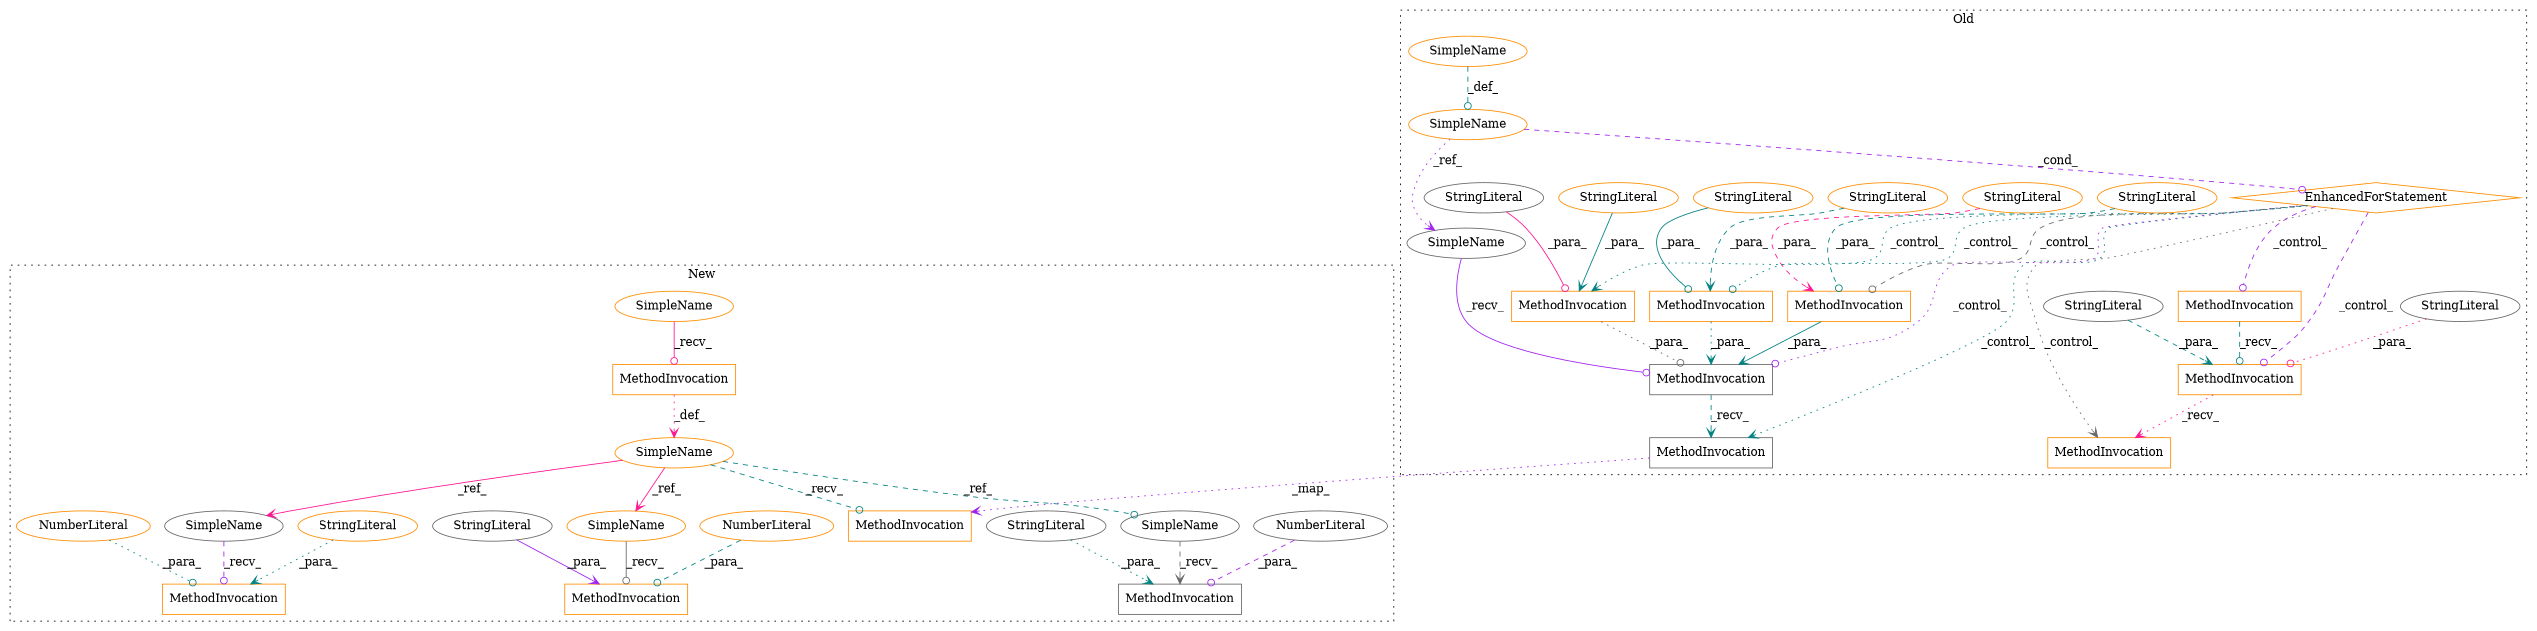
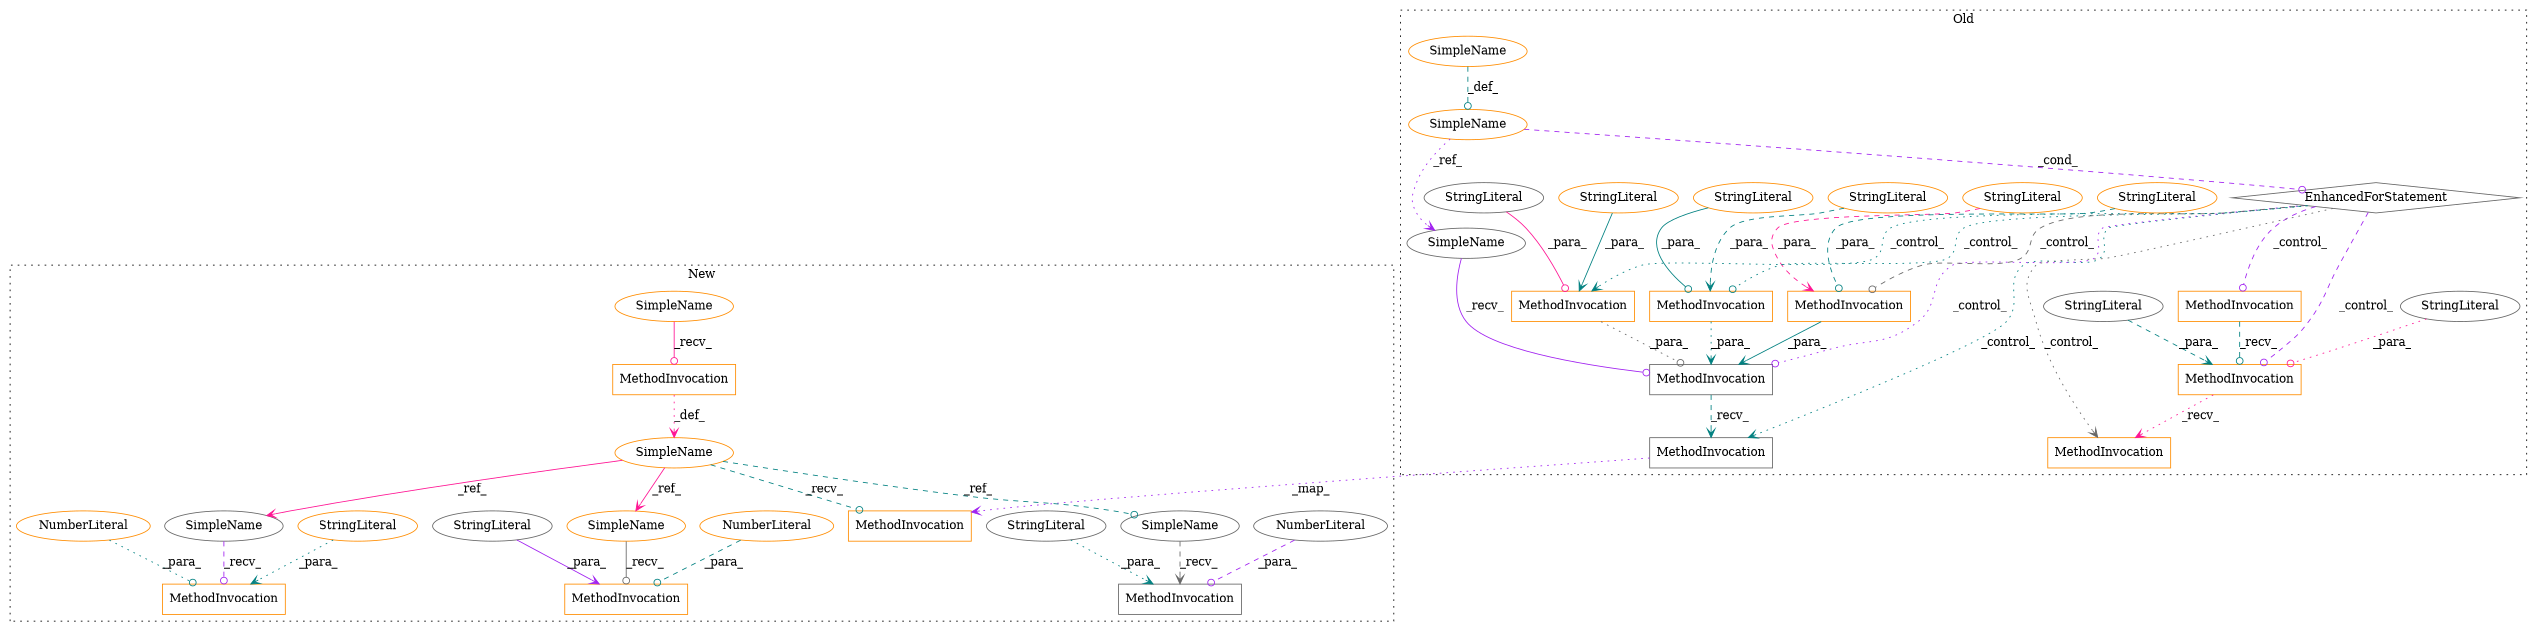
(2376, 198) -> (2376, 198)
